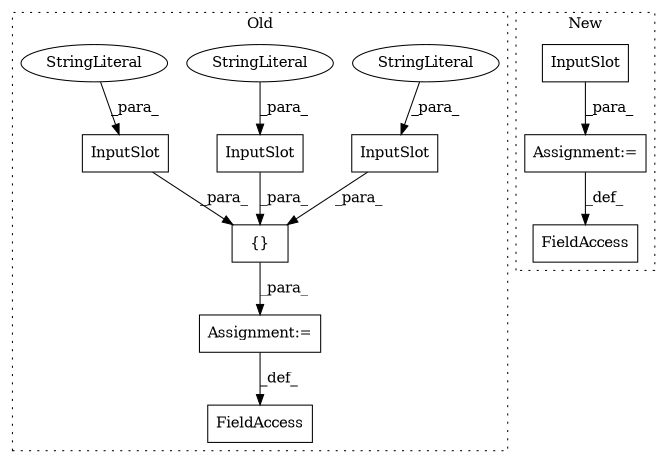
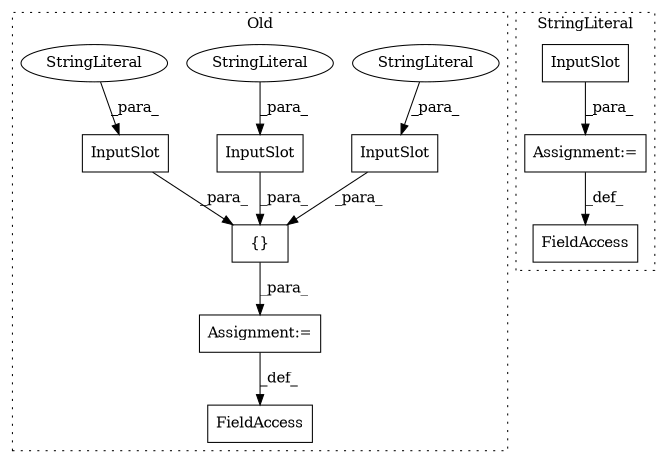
(585, 24) -> (585, 24)
